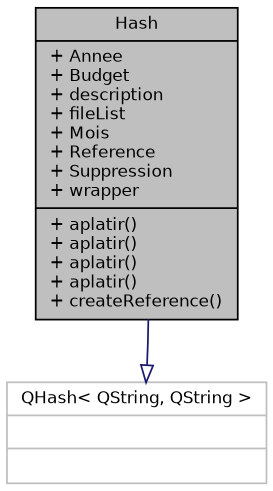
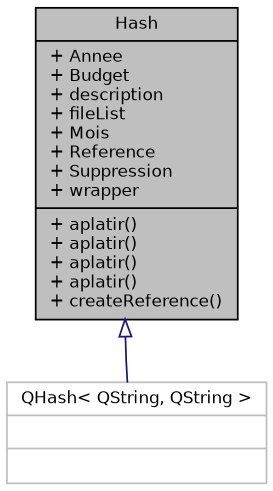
(148, 342) -> (126, 360)
